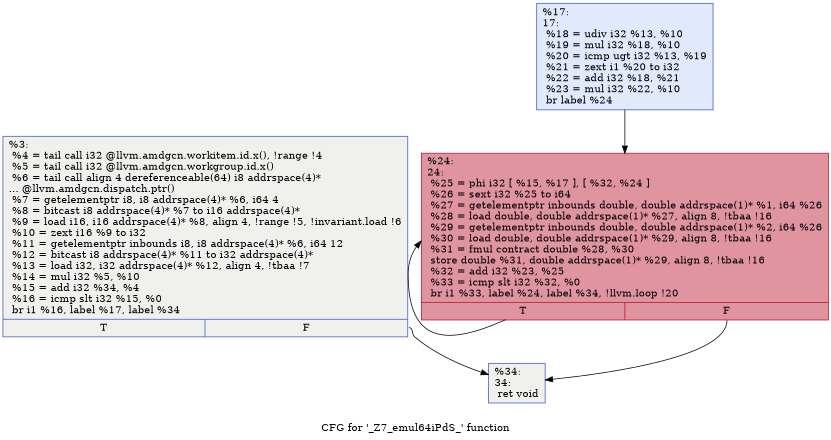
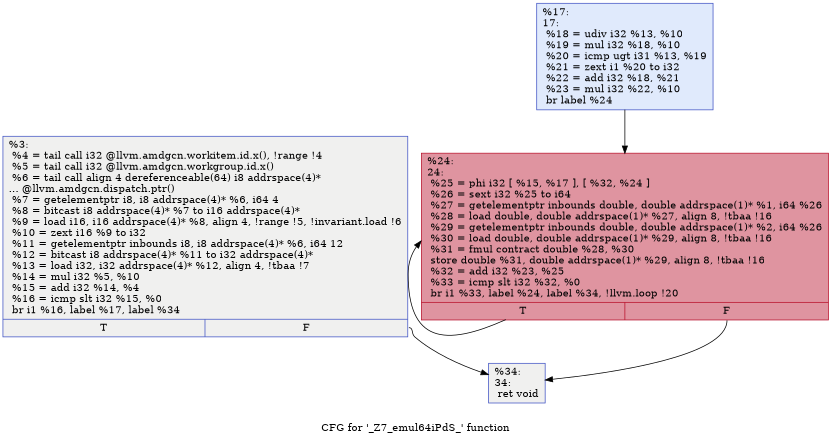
(625, 56) -> (625, 56)
(74, 288) -> (74, 288)
